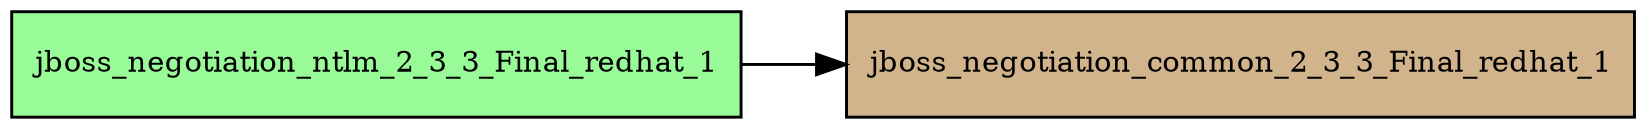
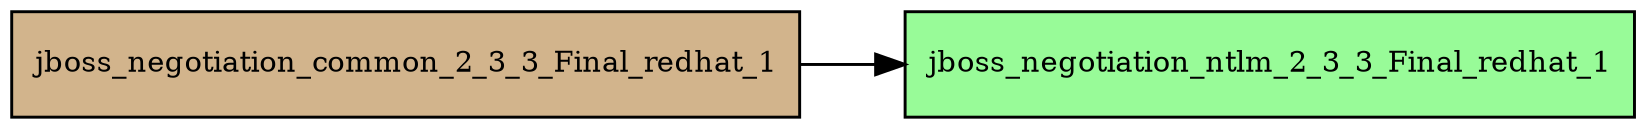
(779, 64) -> (838, 64)
